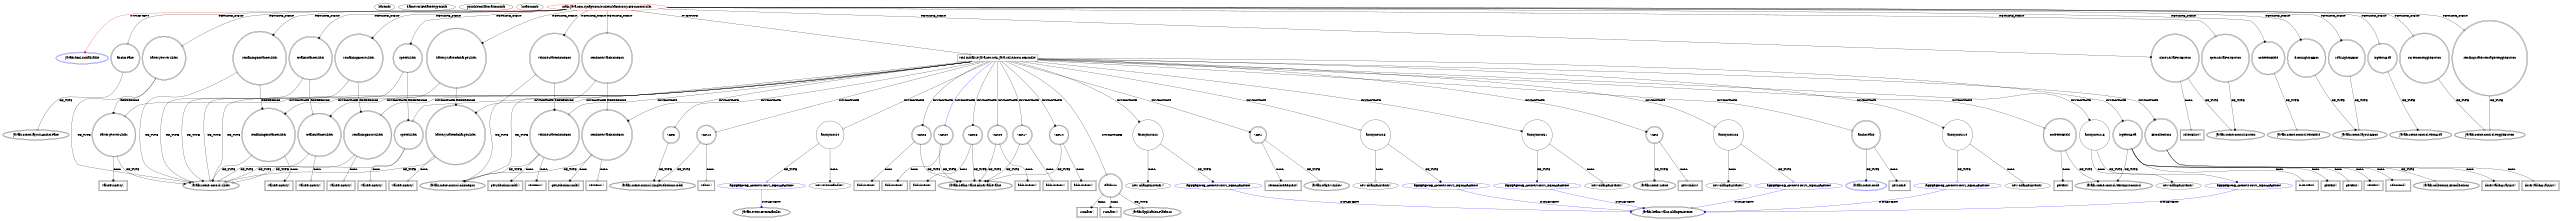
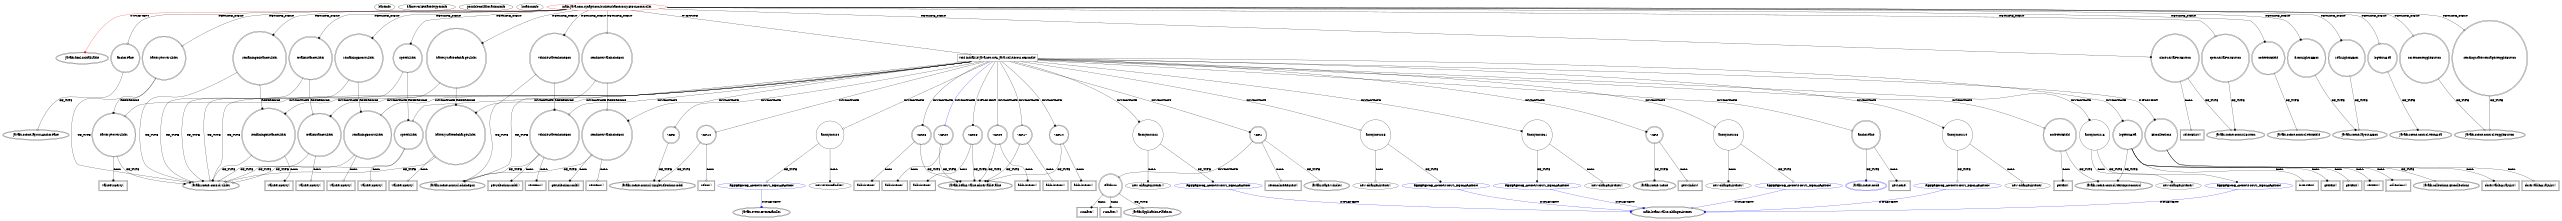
(82, 58) -> (82, 58)
(987, 100) -> (987, 100)
(2148, 100) -> (2148, 100)
(1070, 105) -> (1191, 173)
(1271, 161) -> (1271, 161)
(2398, 186) -> (2398, 186)
(1668, 212) -> (1668, 212)
